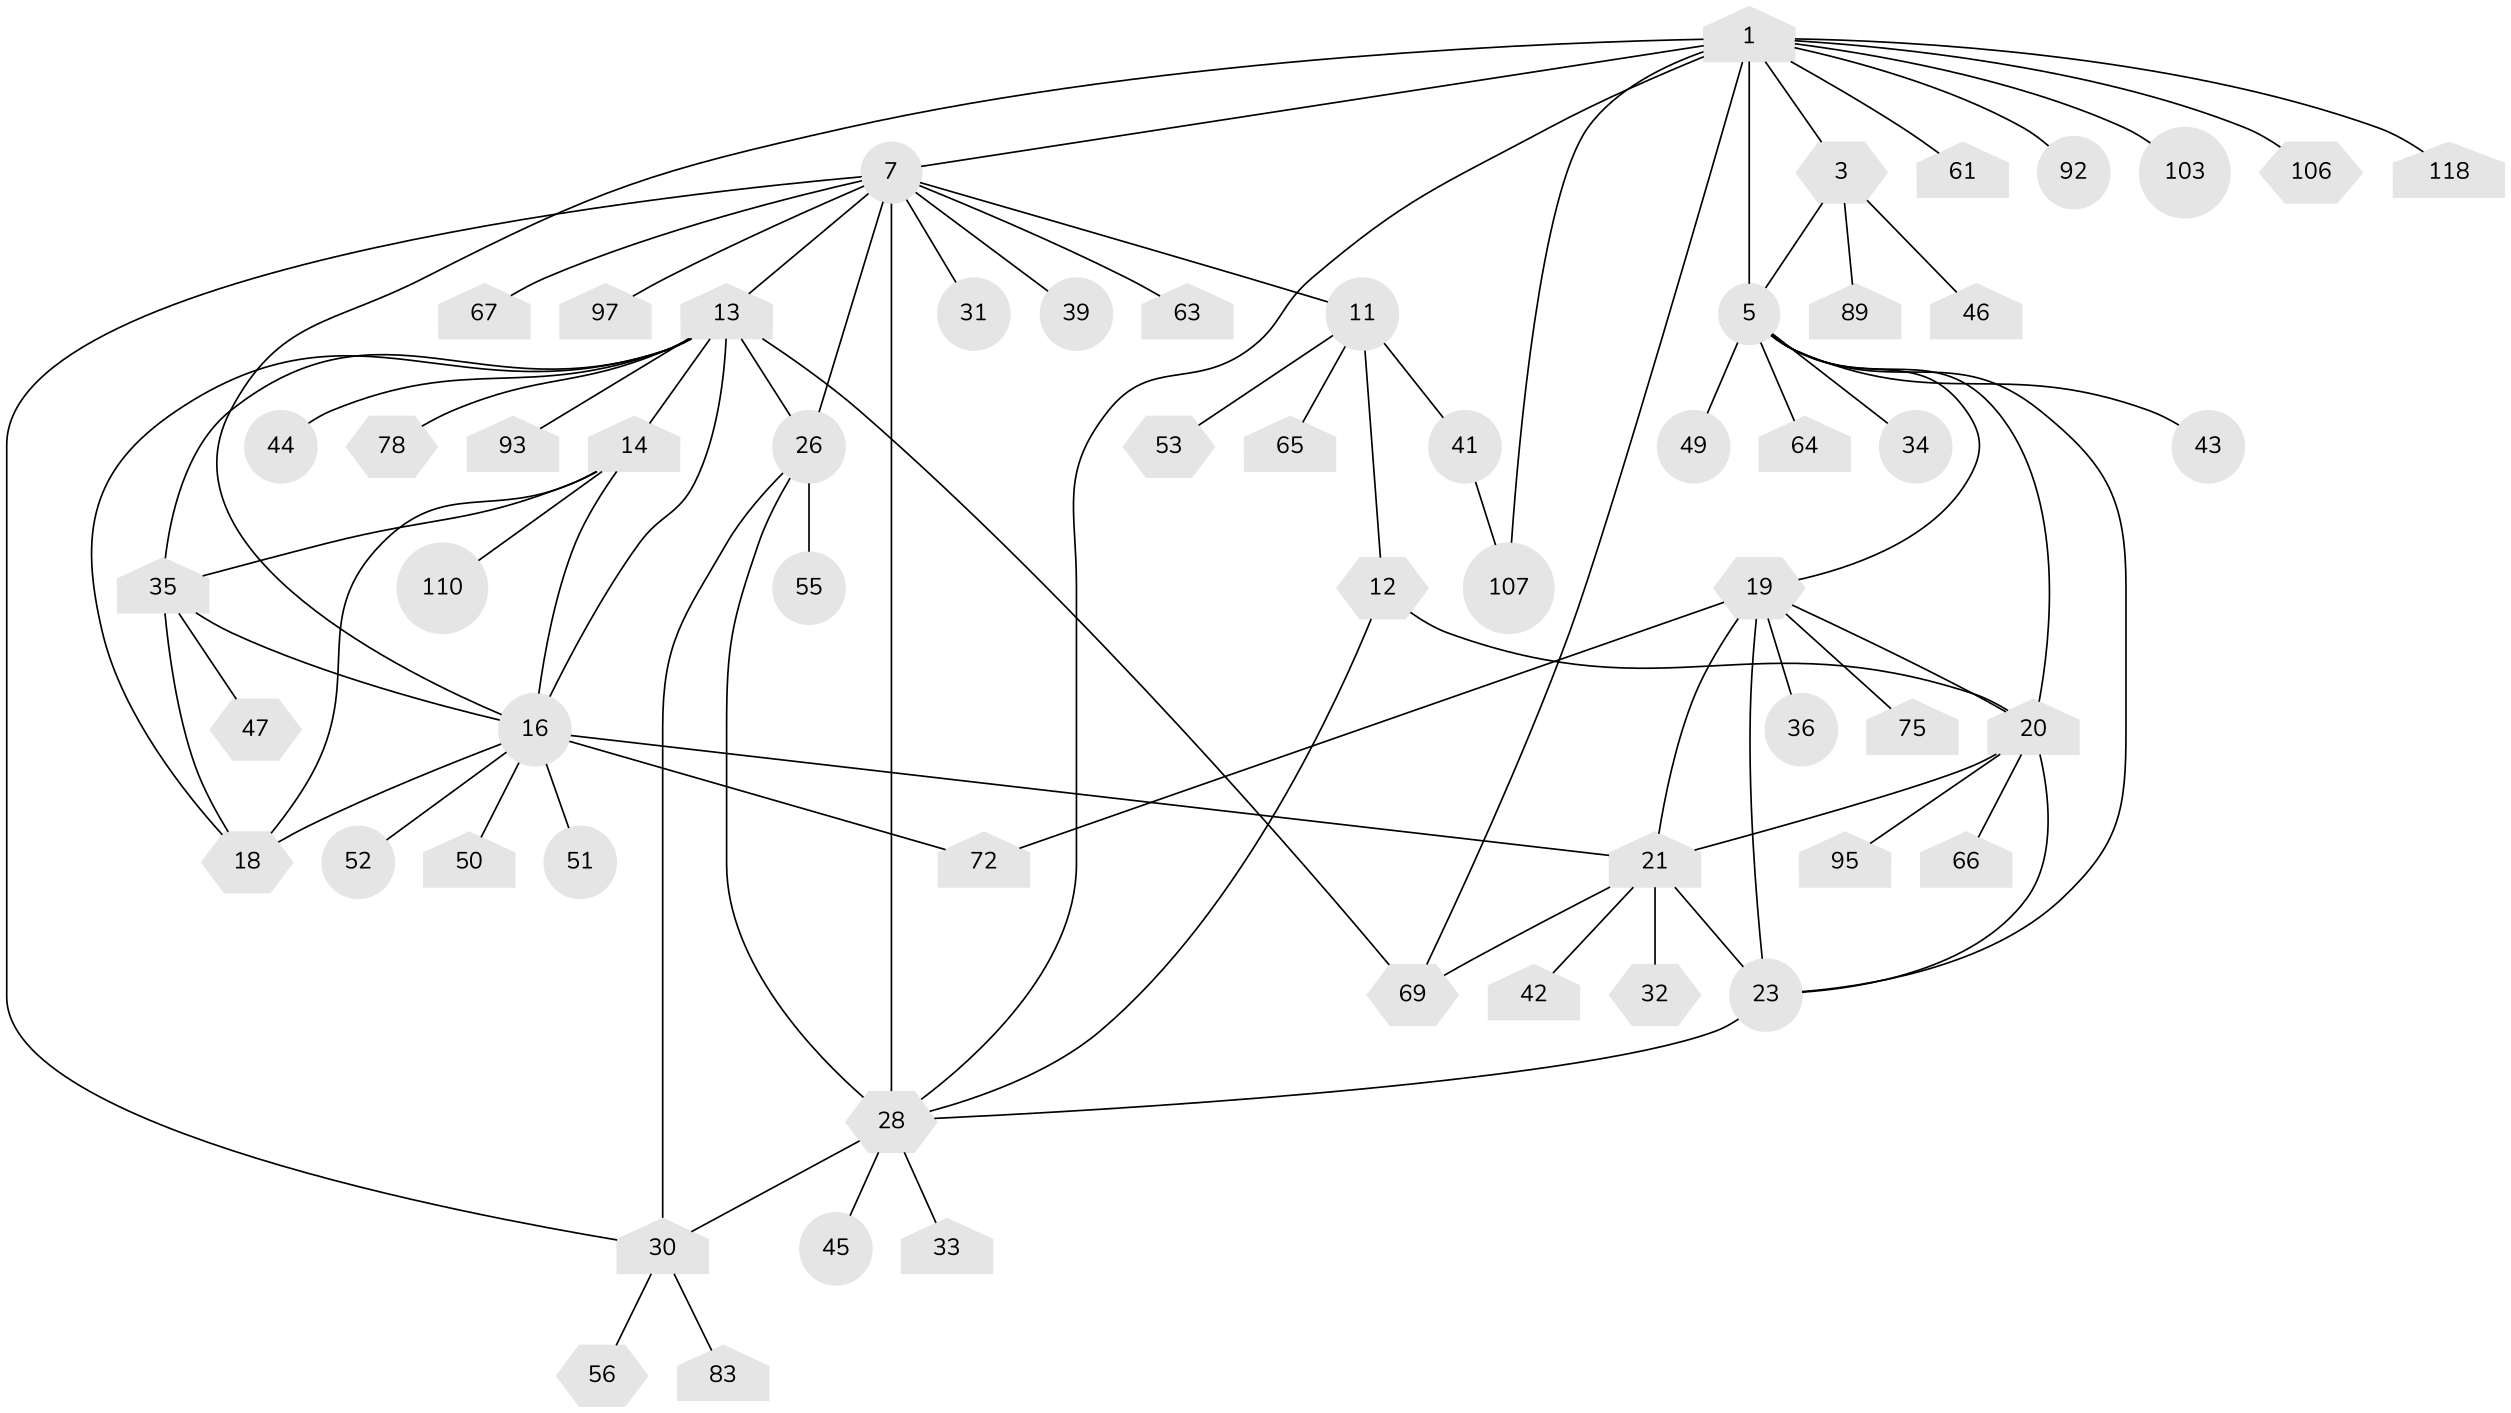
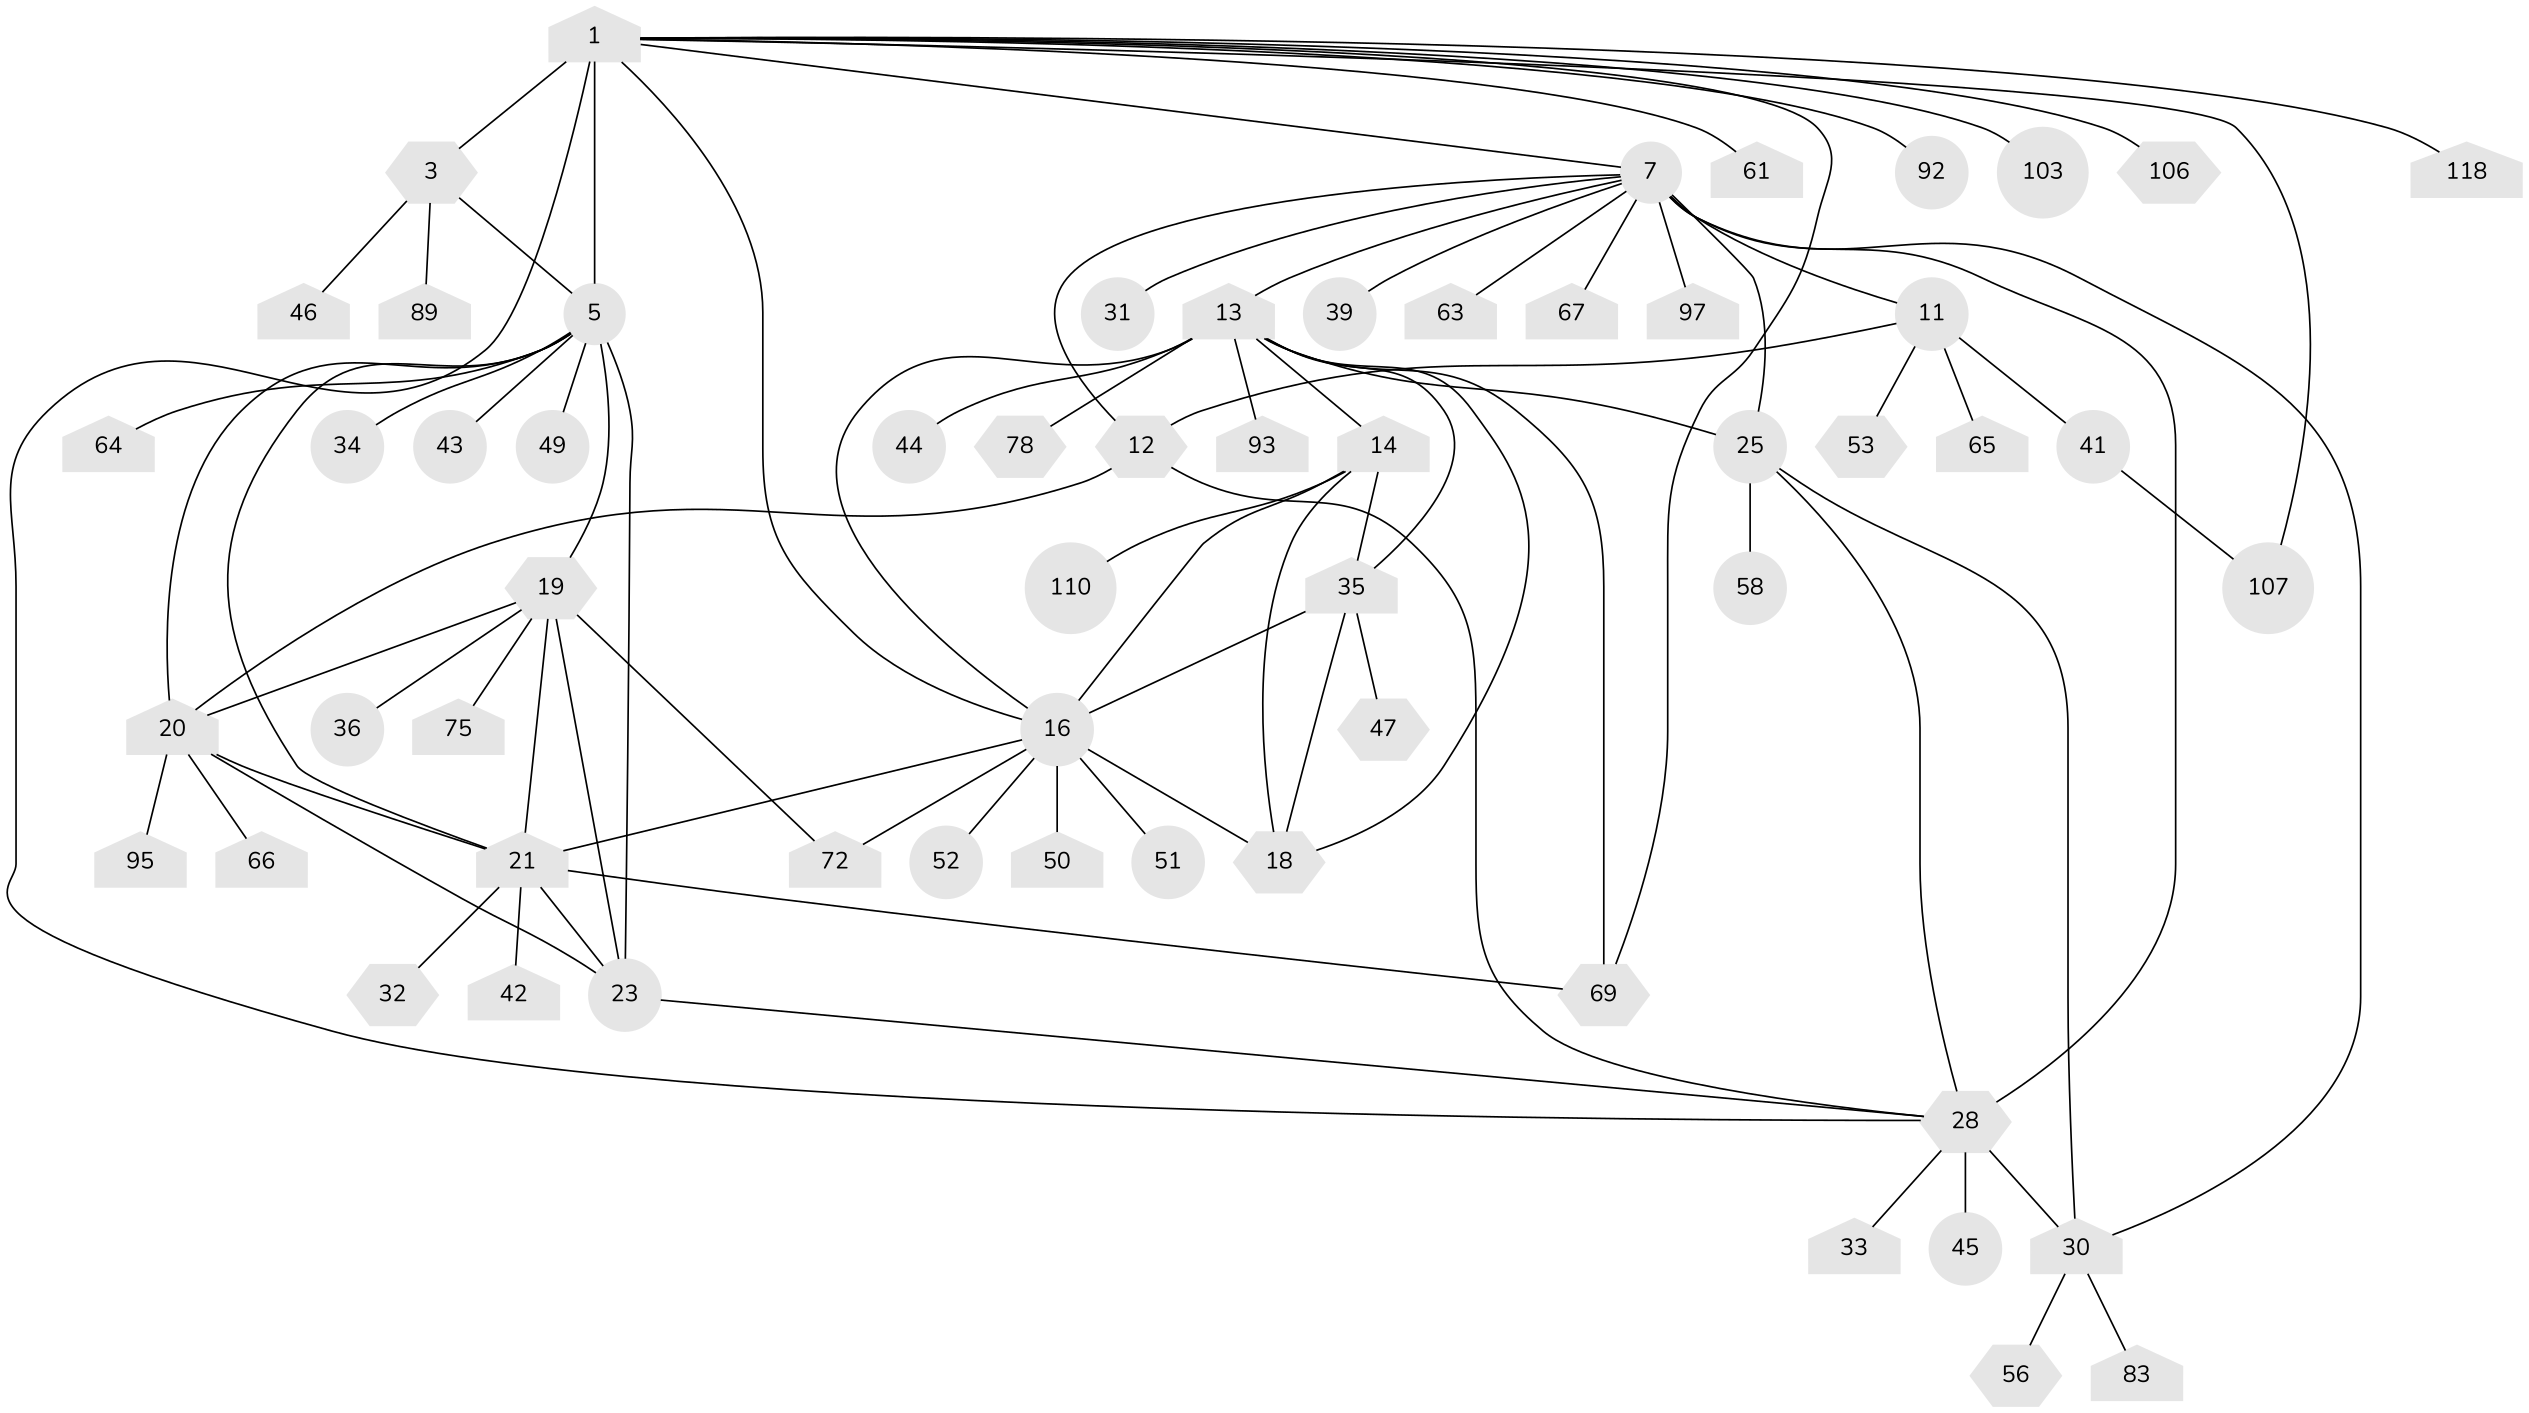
none -> (1255, 207)
(809, 447) -> (1750, 447)
none -> (231, 544)
(809, 588) -> (1750, 588)
